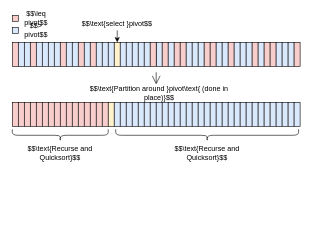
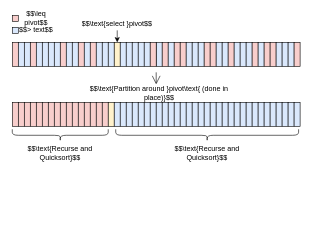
(36, 30) -> (36, 30)
